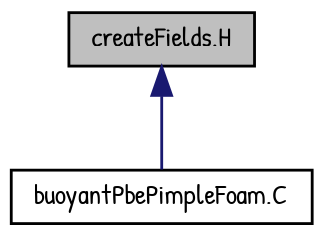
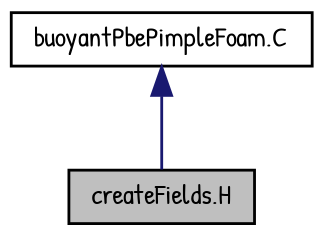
(162, 133) -> (162, 133)
